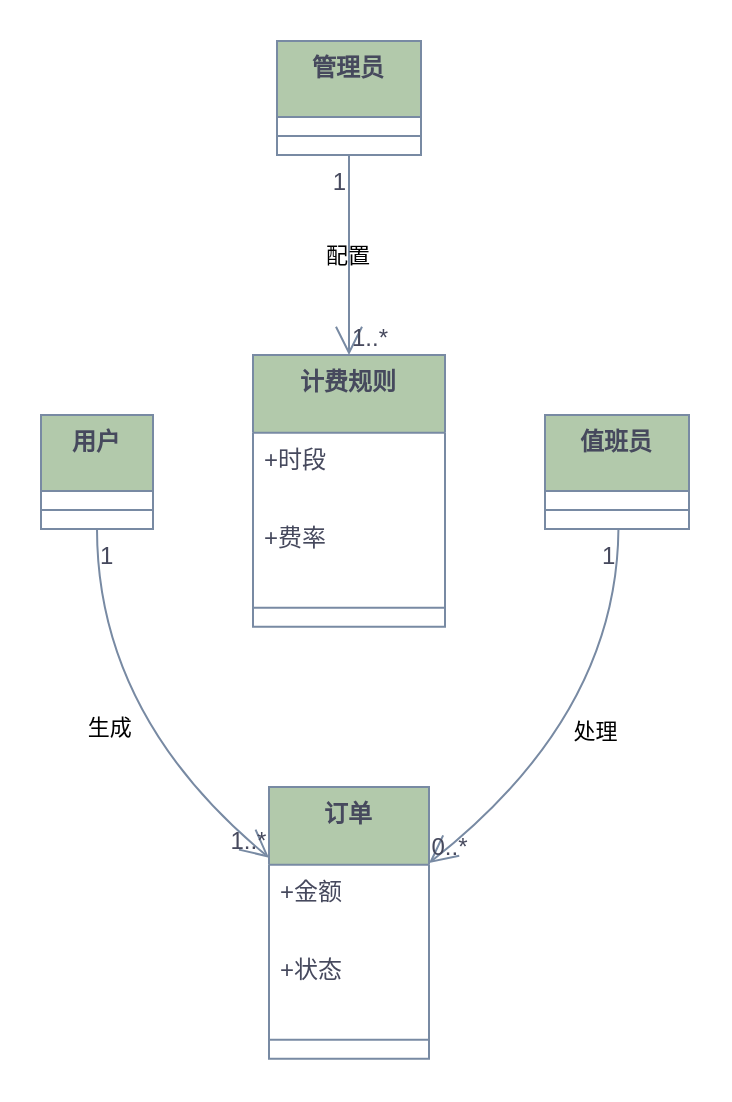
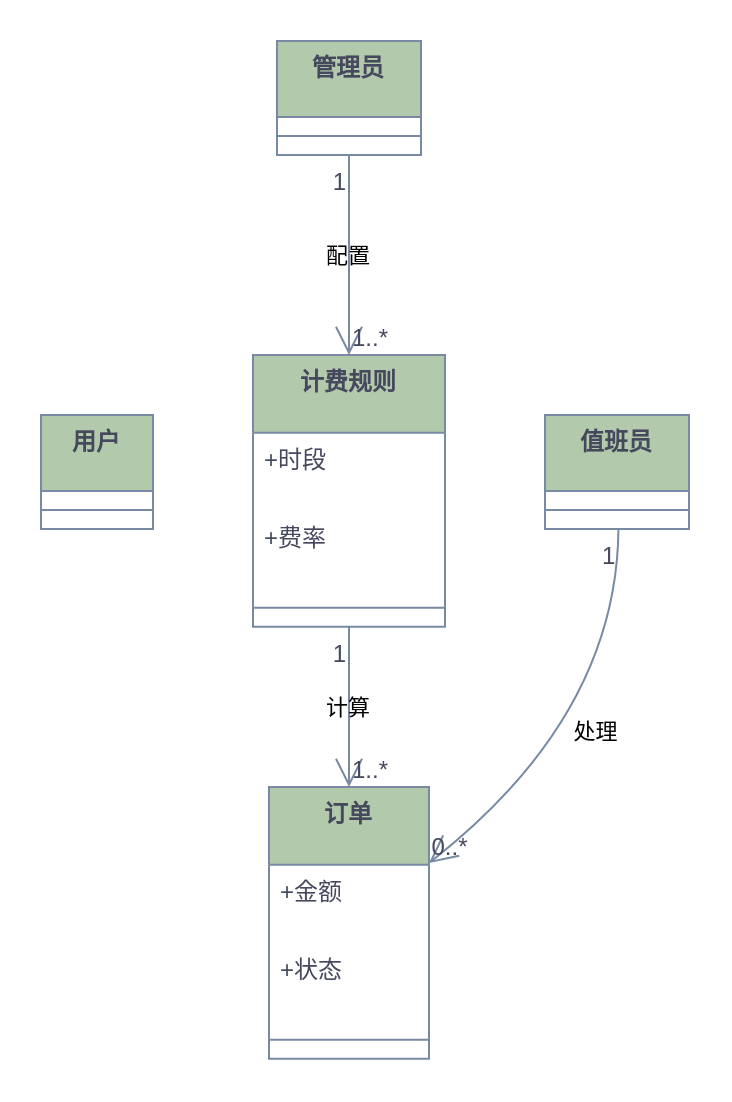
none -> (349, 707)
(145, 713) -> none
